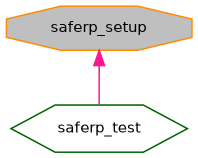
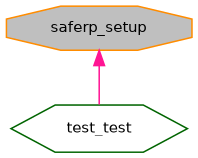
(99, 129) -> (99, 129)
